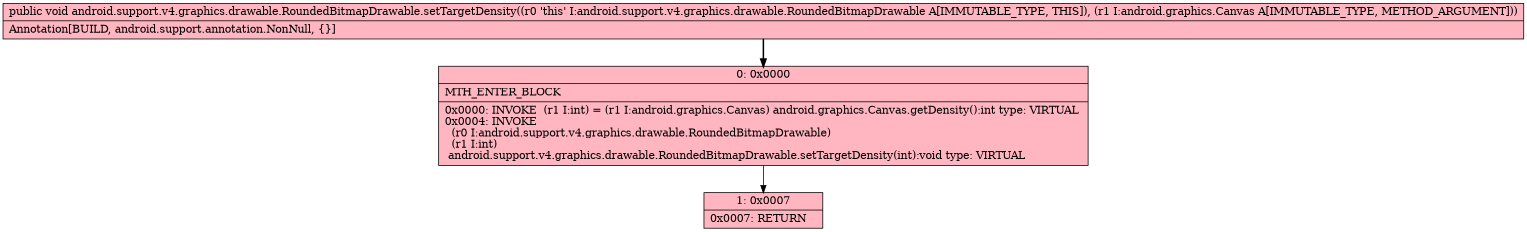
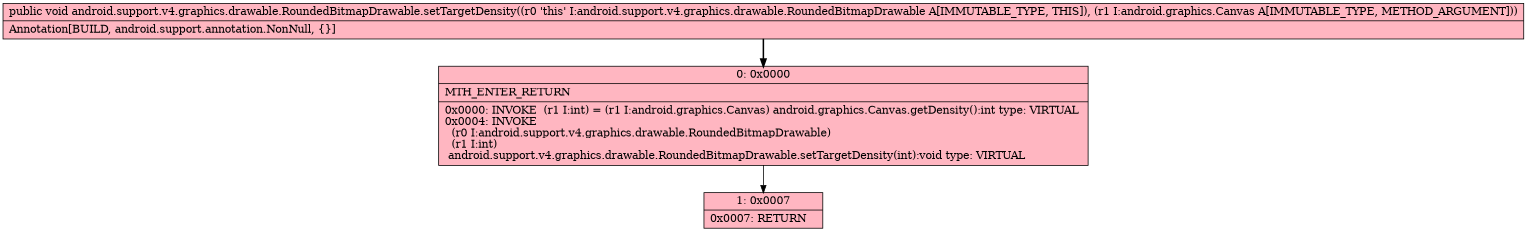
(503, 92) -> (508, 92)
